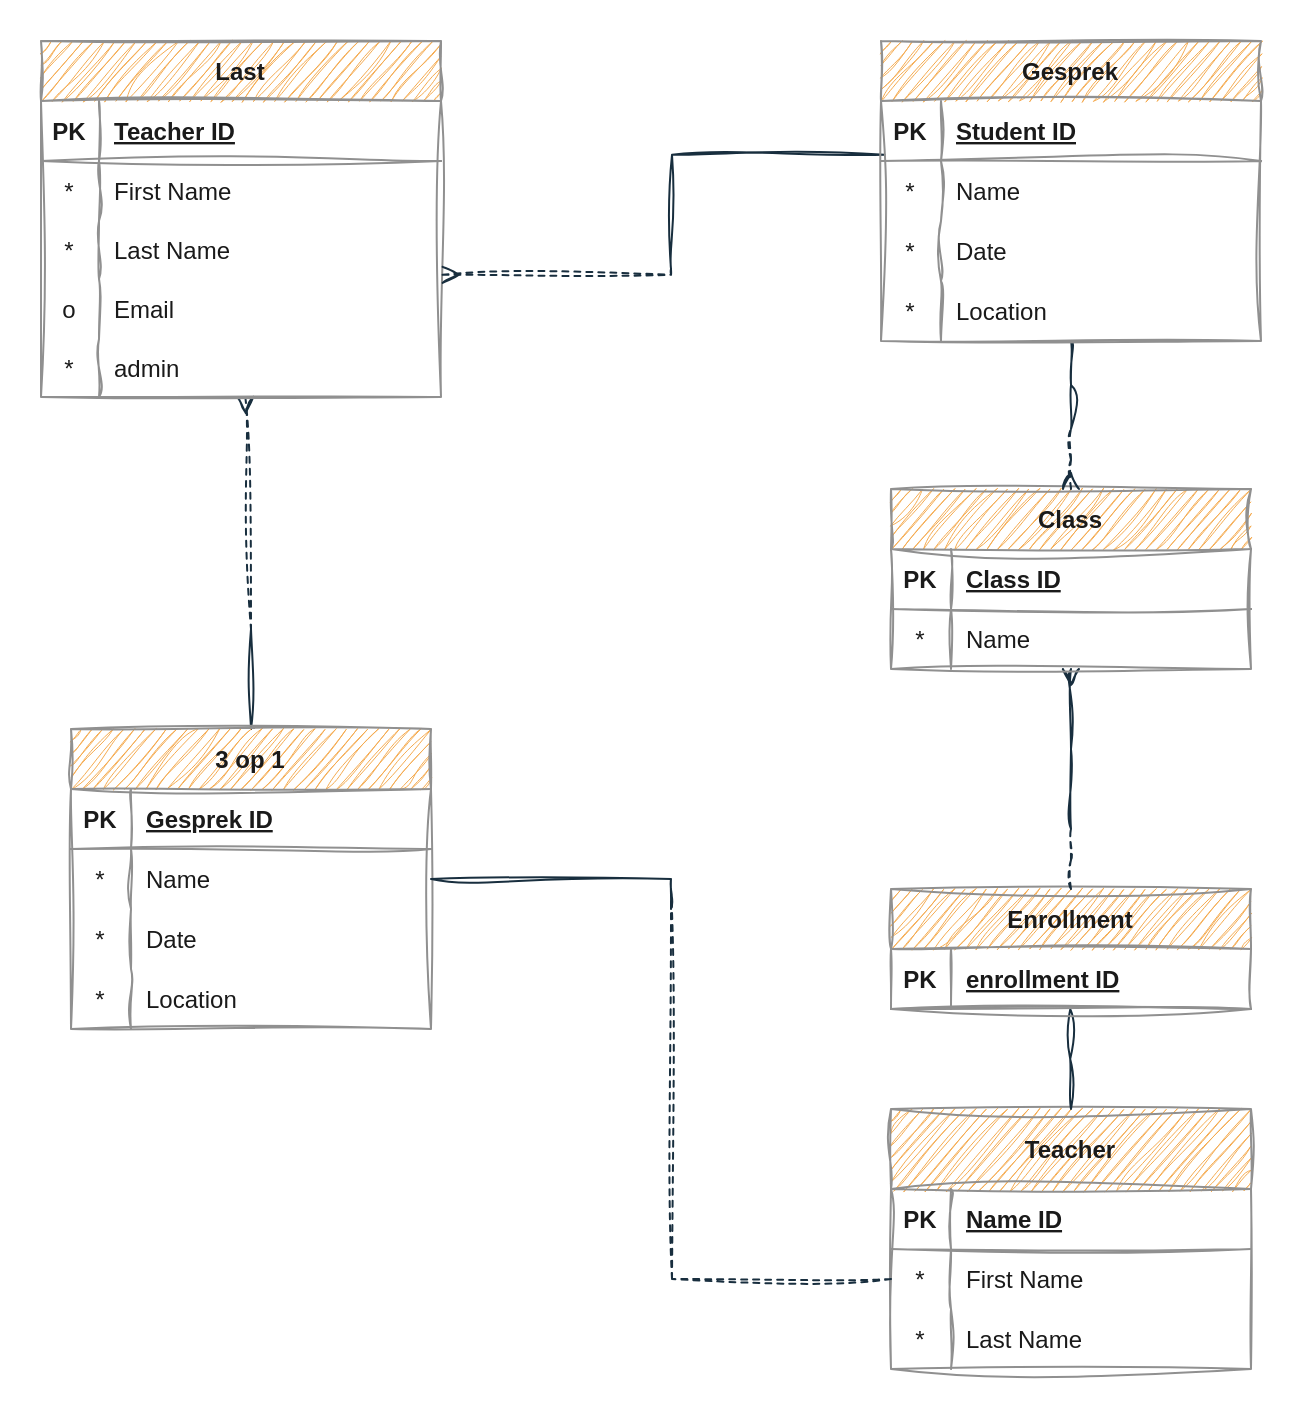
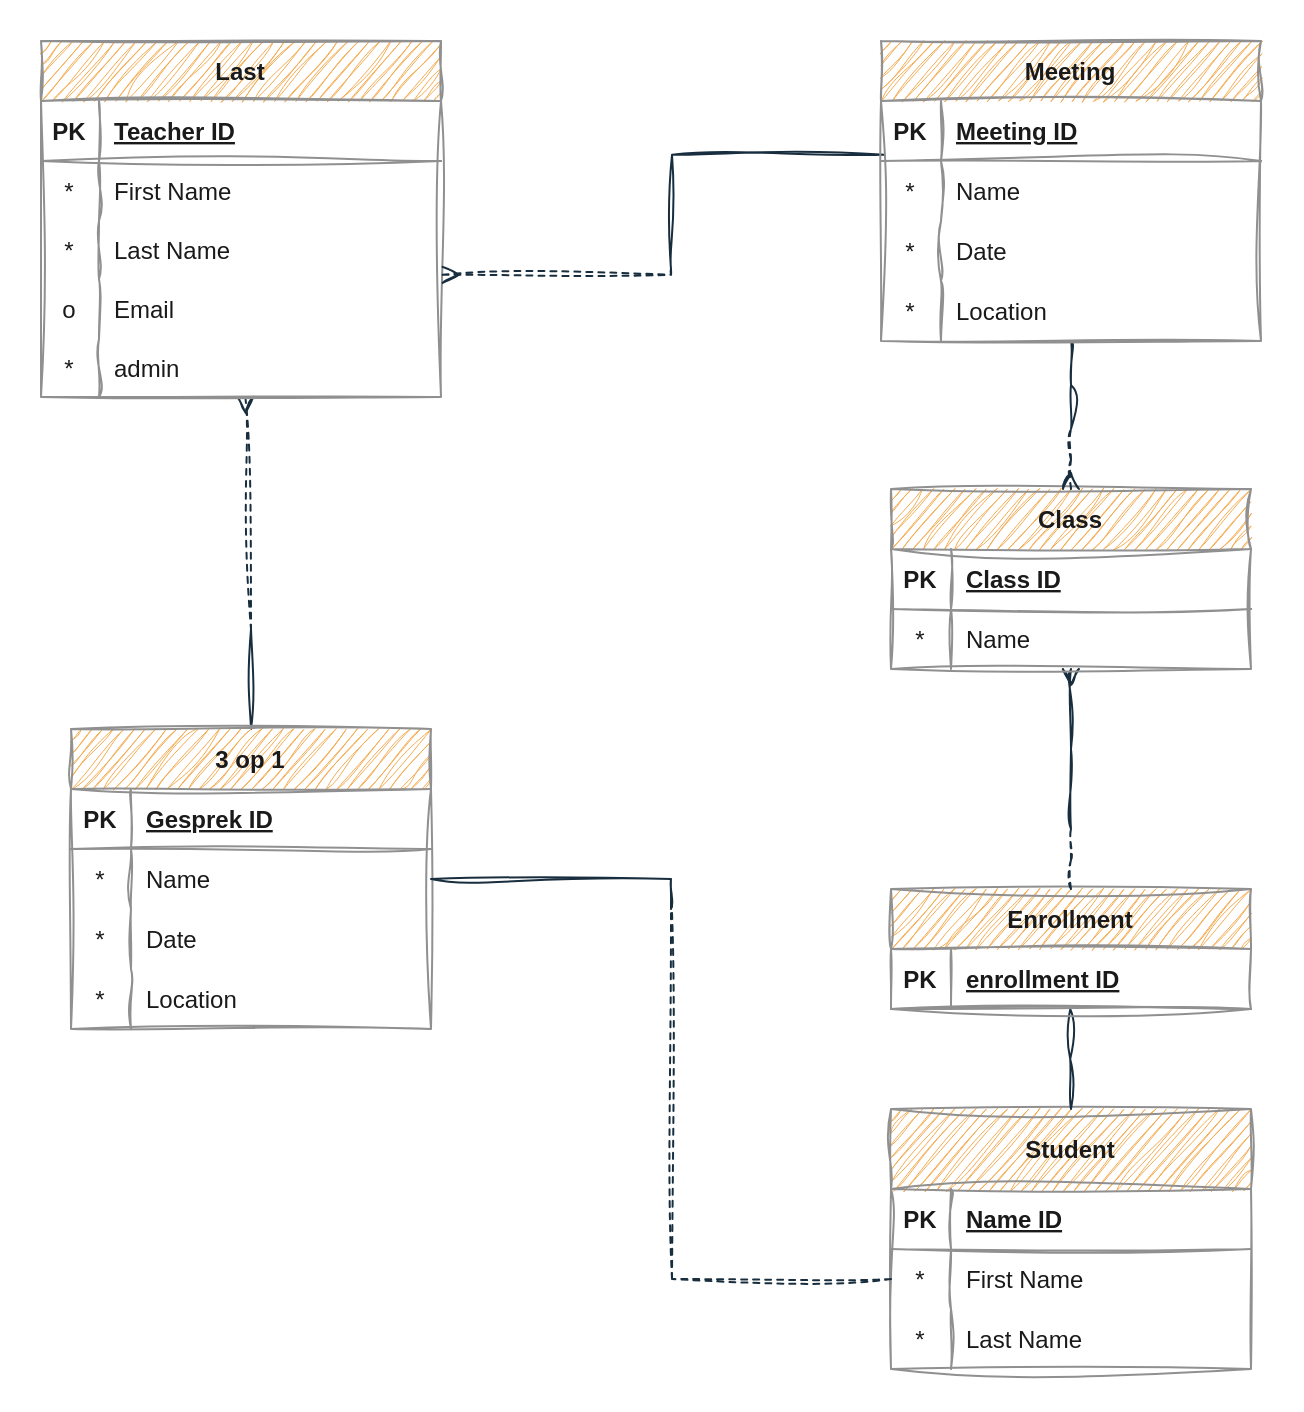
(1070, 72) -> (1070, 72)
(1020, 132) -> (1017, 132)
(1070, 1150) -> (1070, 1150)
